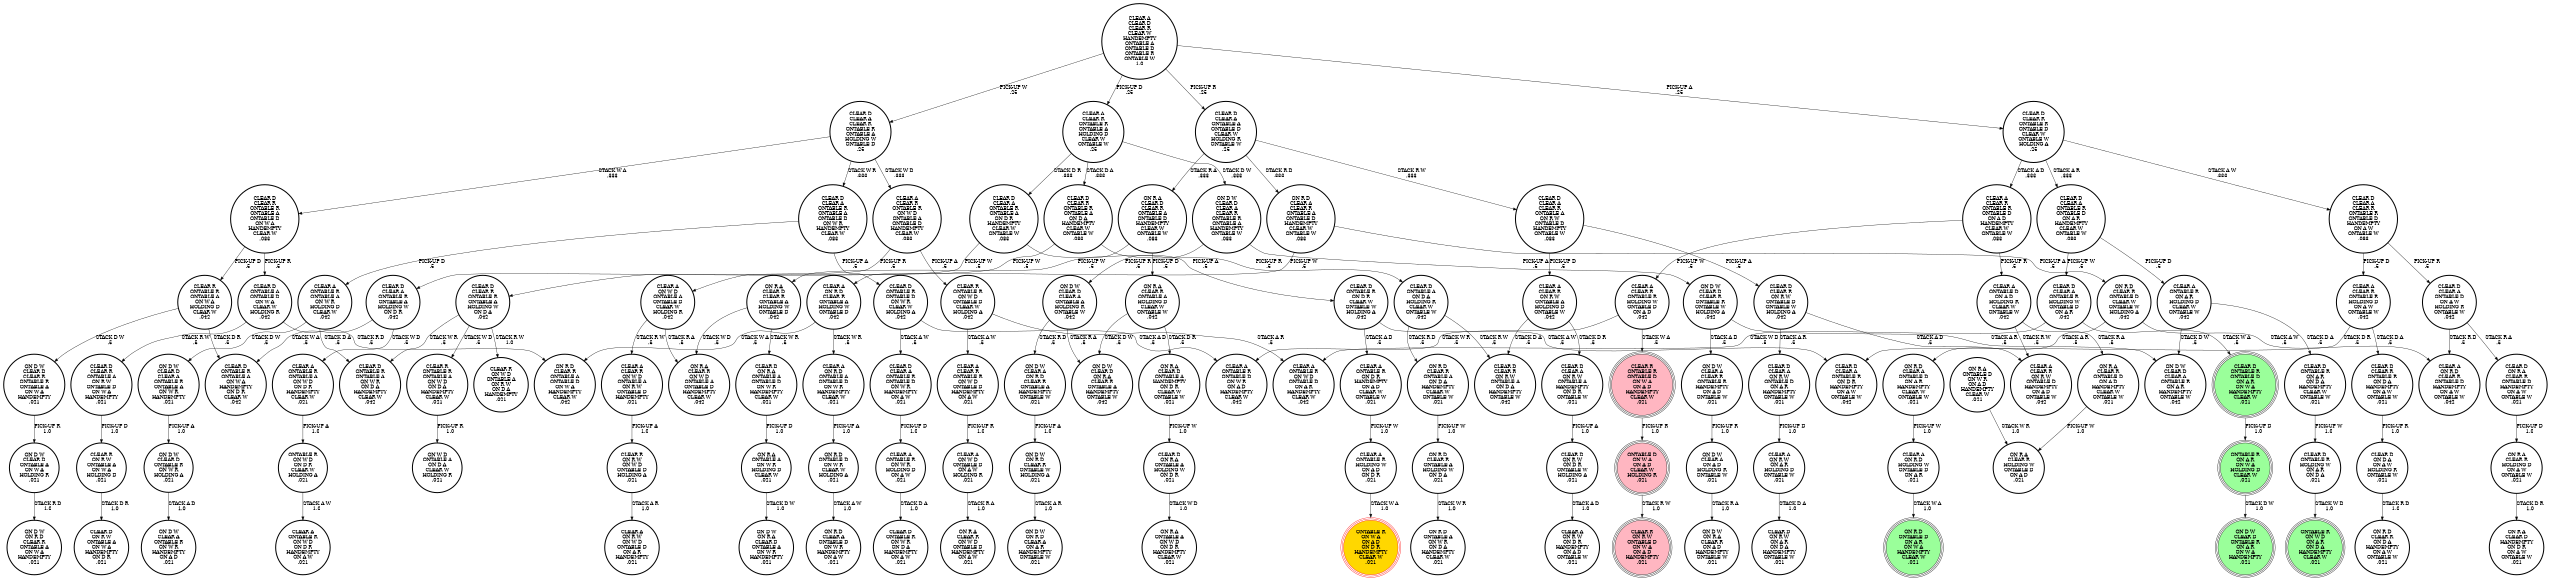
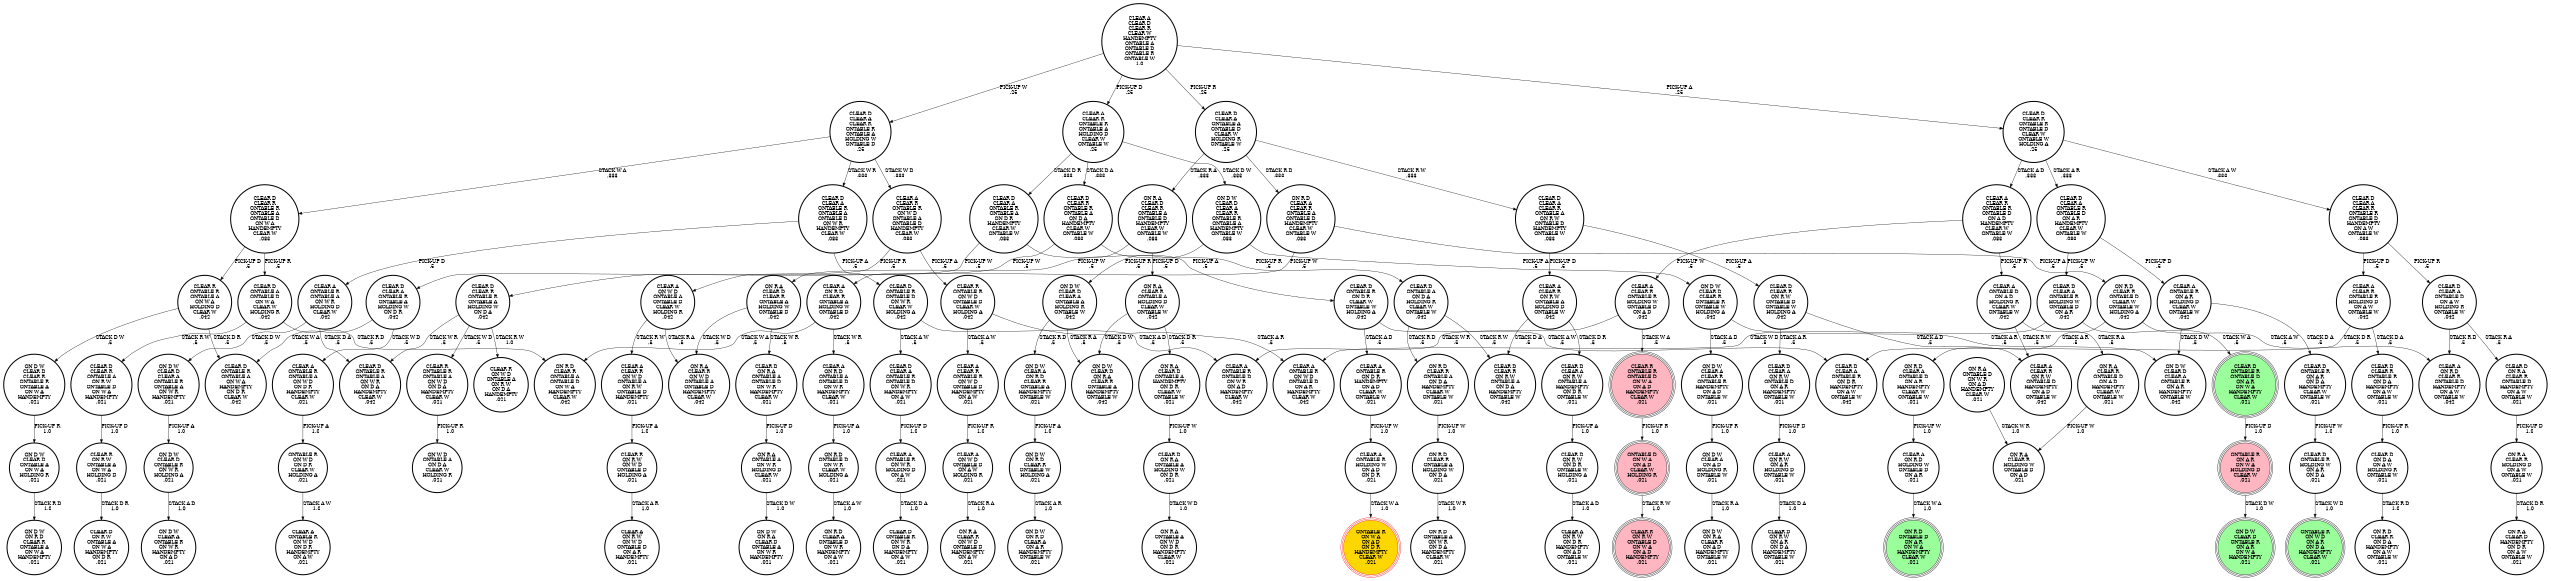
(2245, 468) -> (2245, 468)
